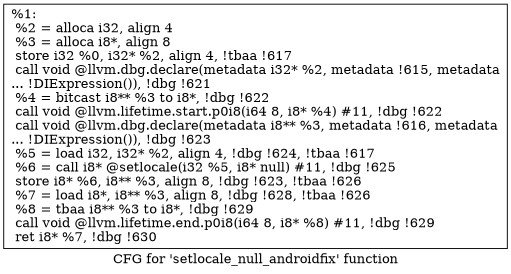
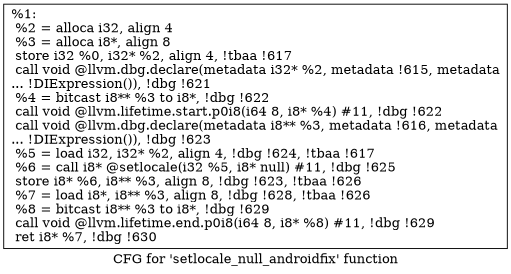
(133, 210) -> (141, 210)
